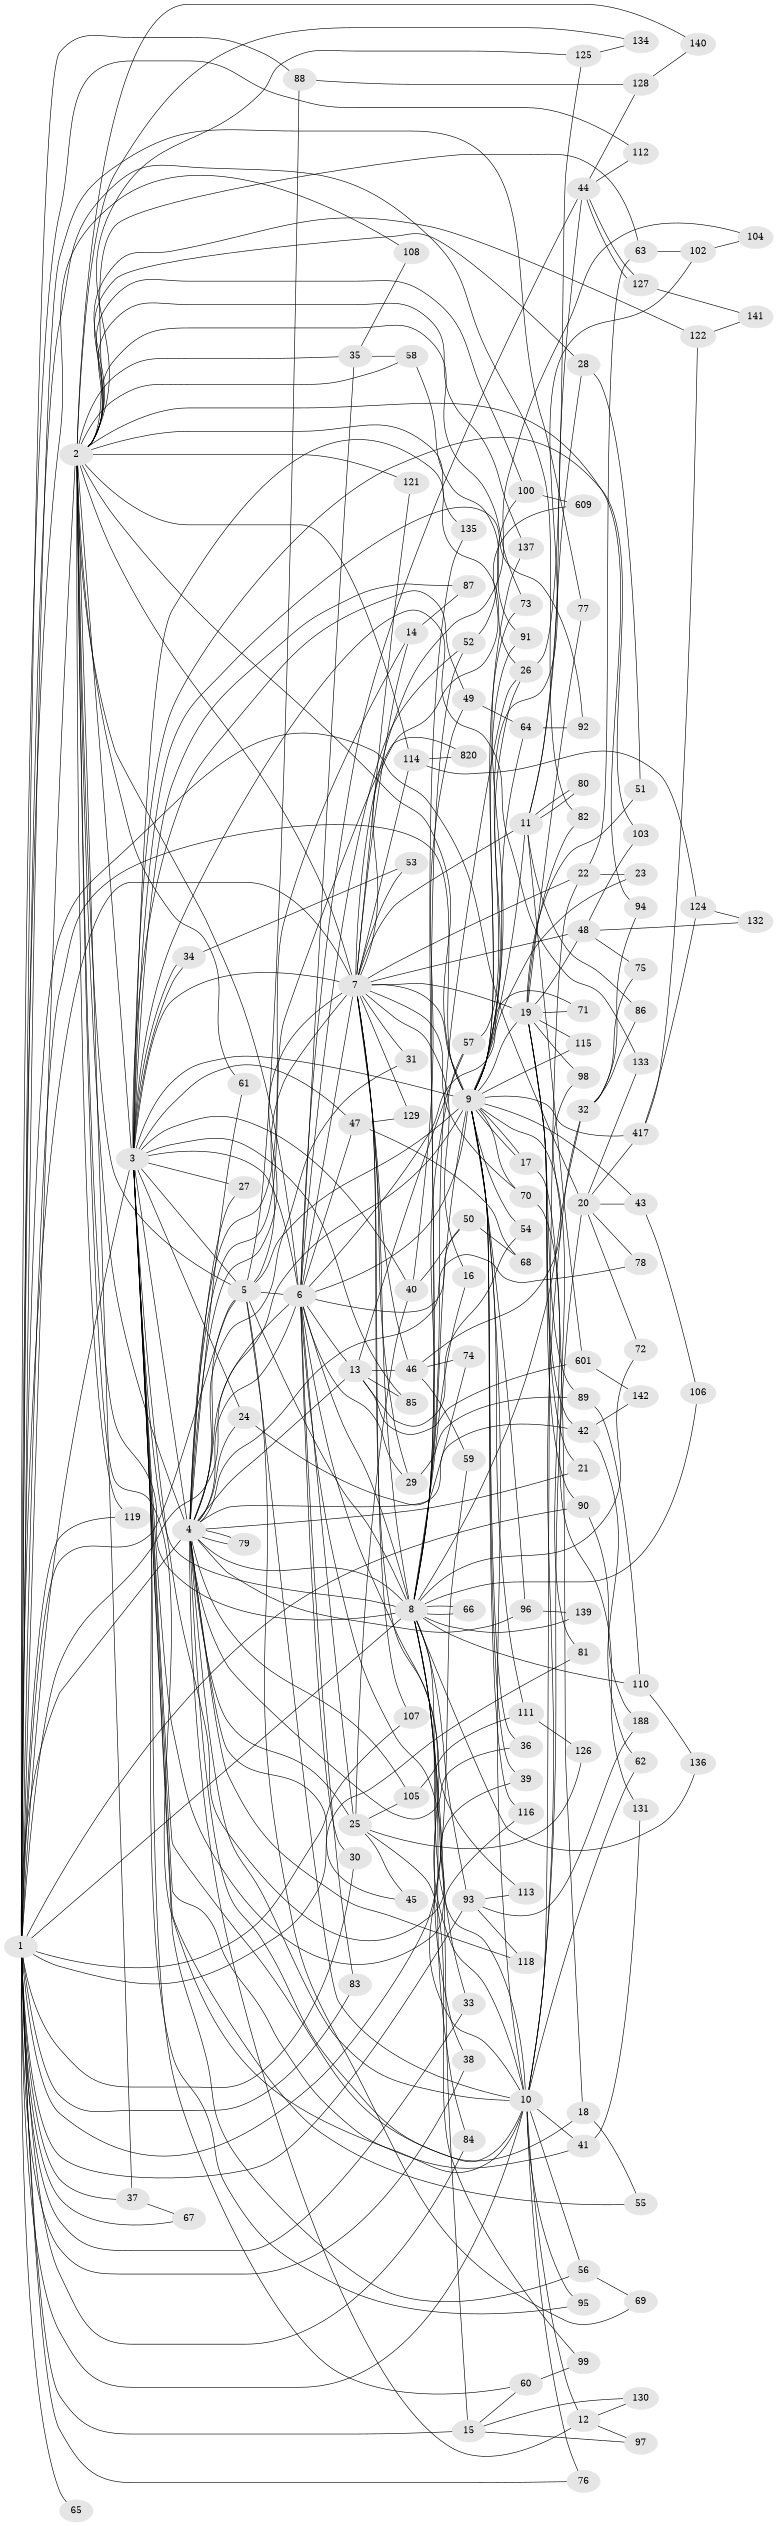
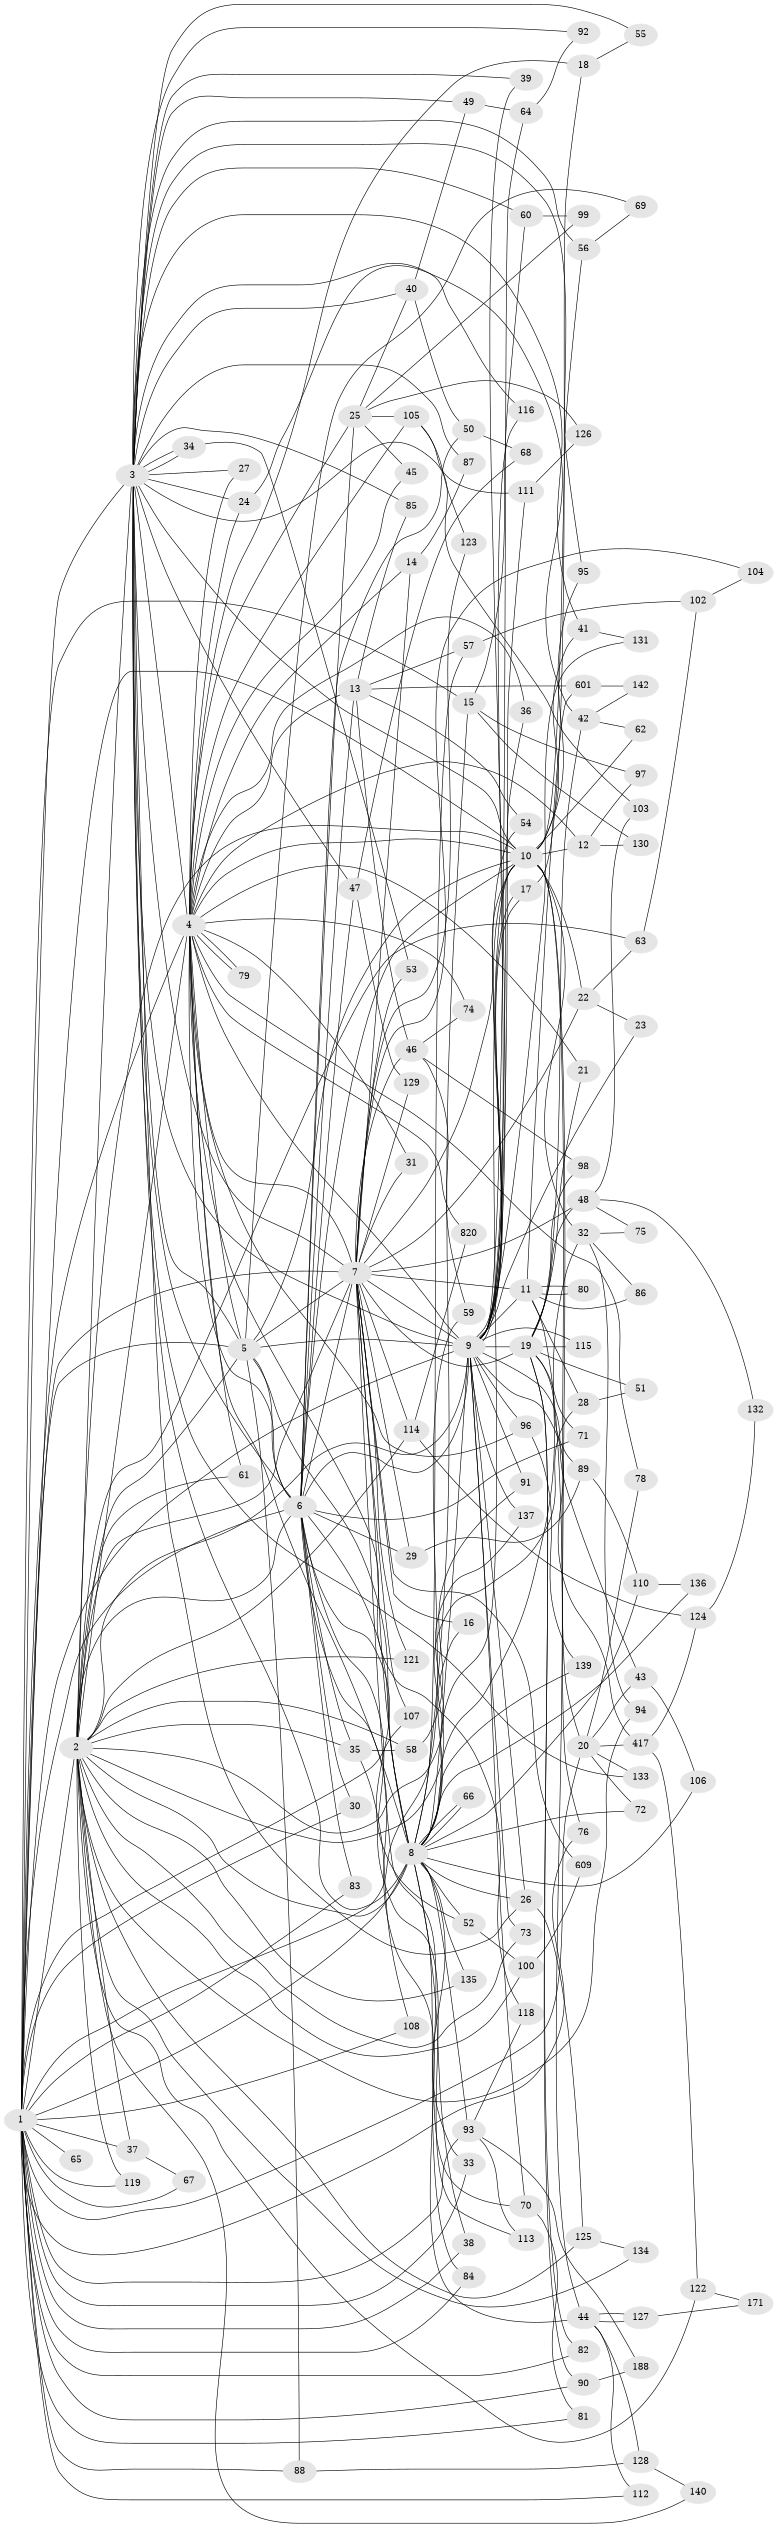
(756, 317) -> (756, 2304)
none -> (469, 543)
(584, 610) -> none
